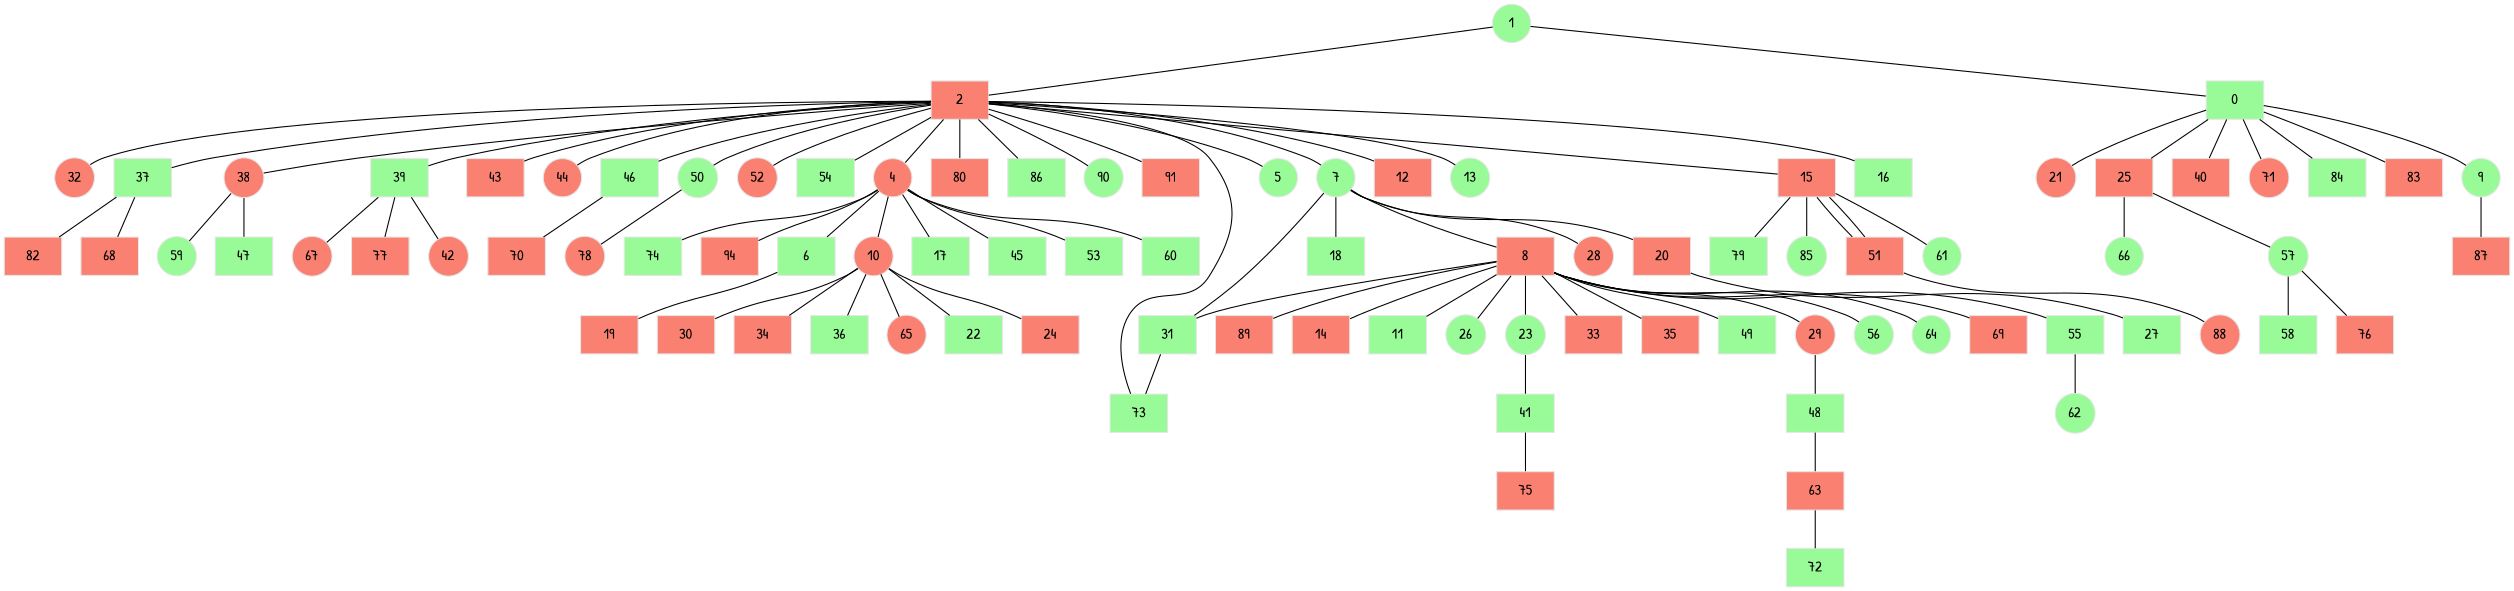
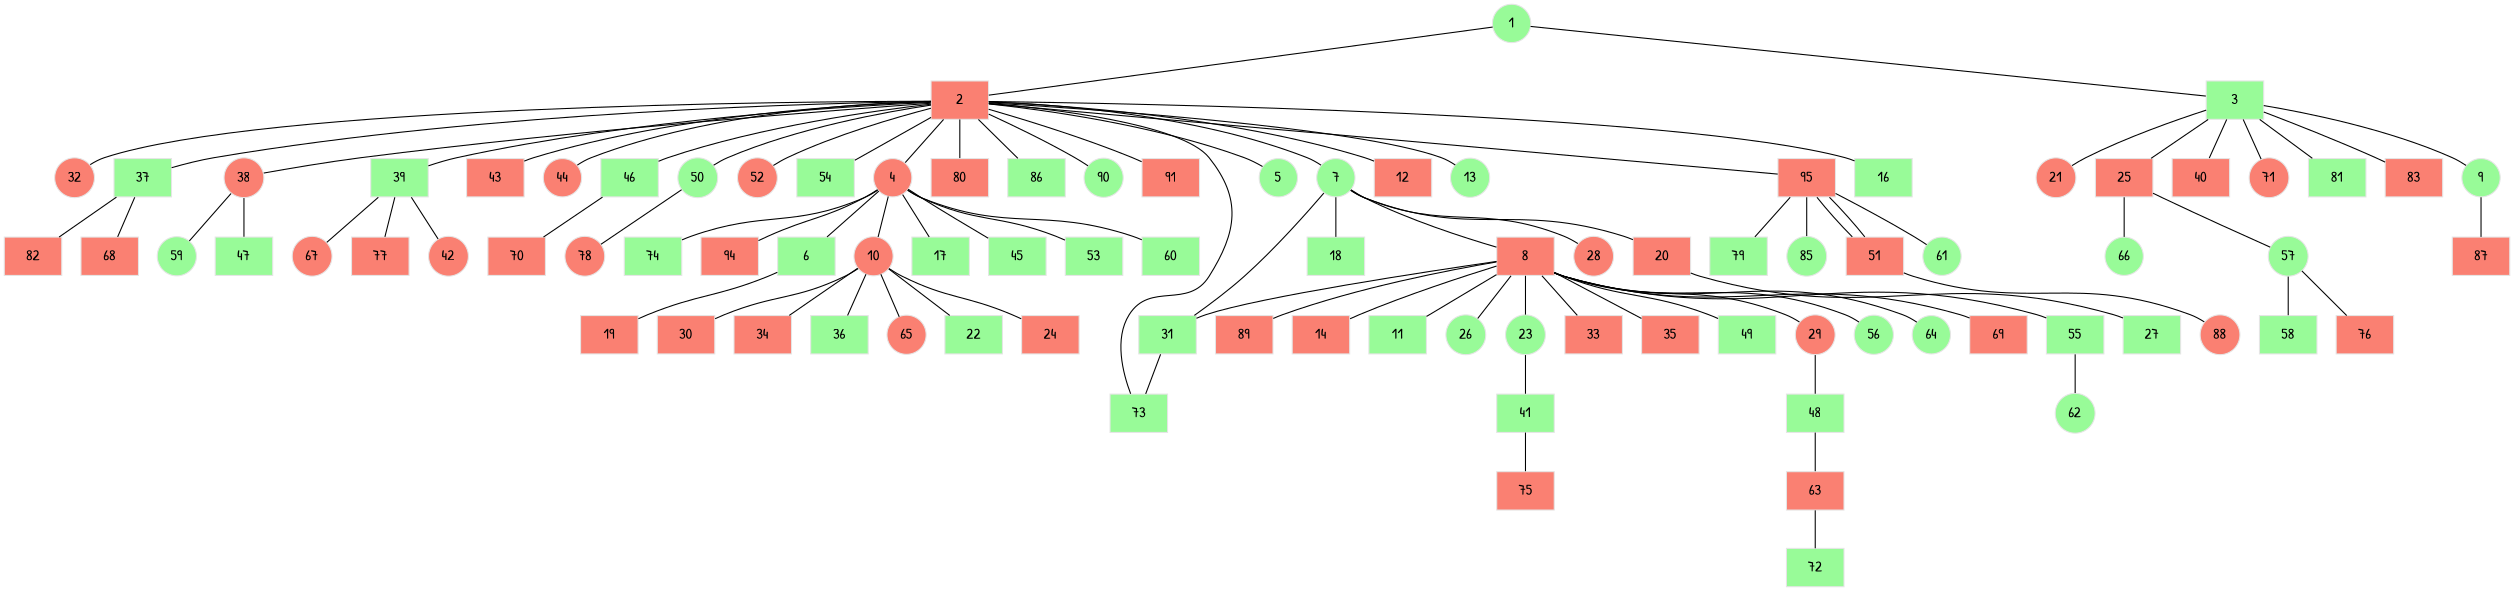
(2235, 100) -> (2235, 100)
(1807, 178) -> (1807, 178)
(2337, 178) -> (2337, 178)
